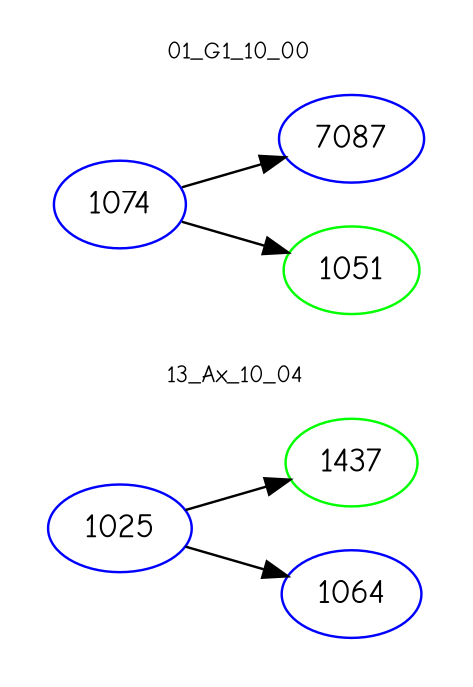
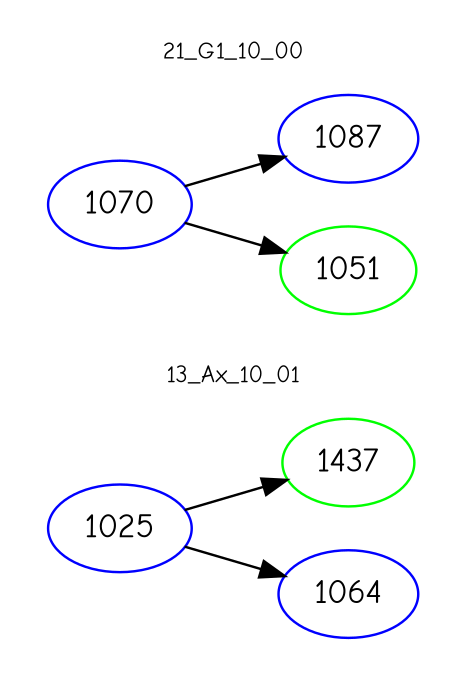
(239, 52) -> (233, 52)
(352, 139) -> (348, 139)
(120, 205) -> (120, 205)
(235, 376) -> (233, 376)
